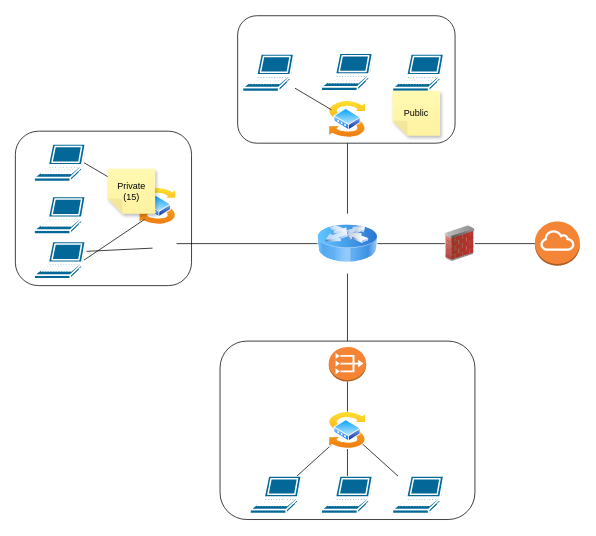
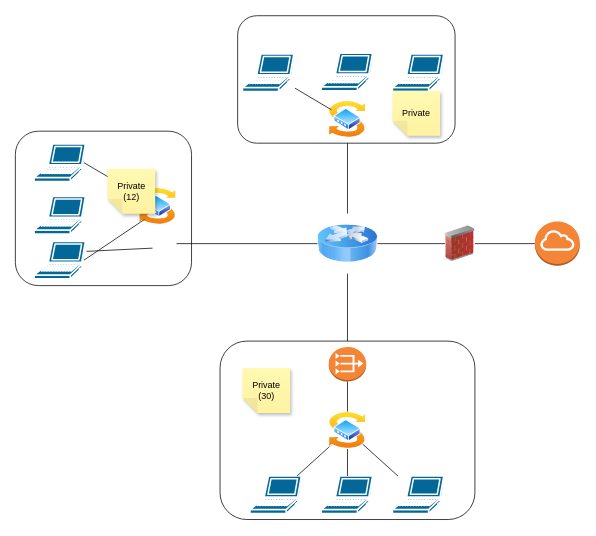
(417, 113) -> (417, 113)
(132, 191) -> (132, 191)
none -> (266, 390)
